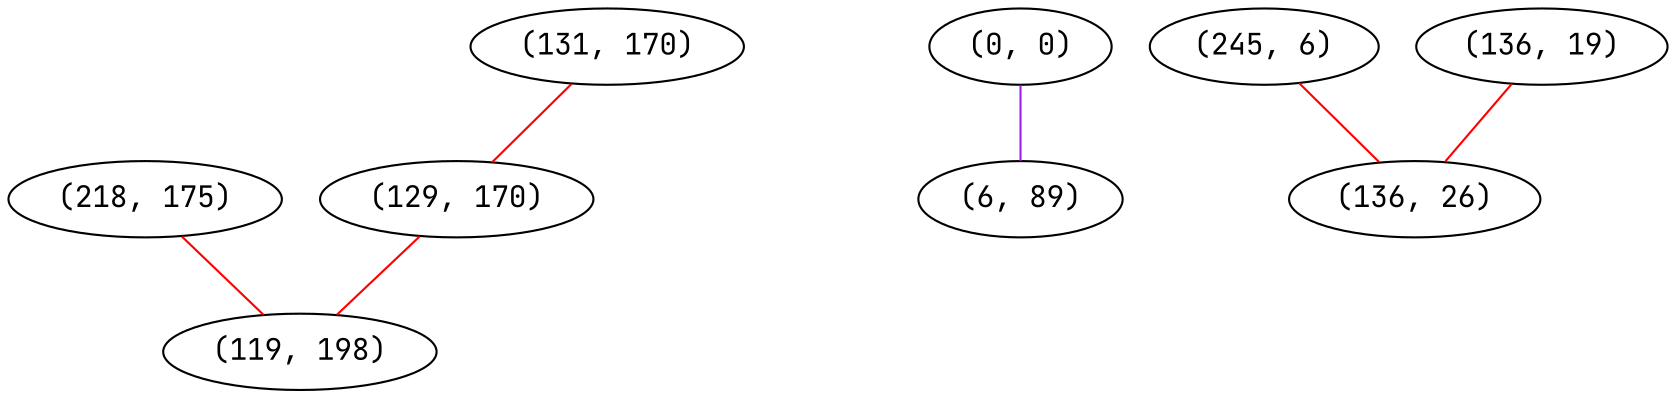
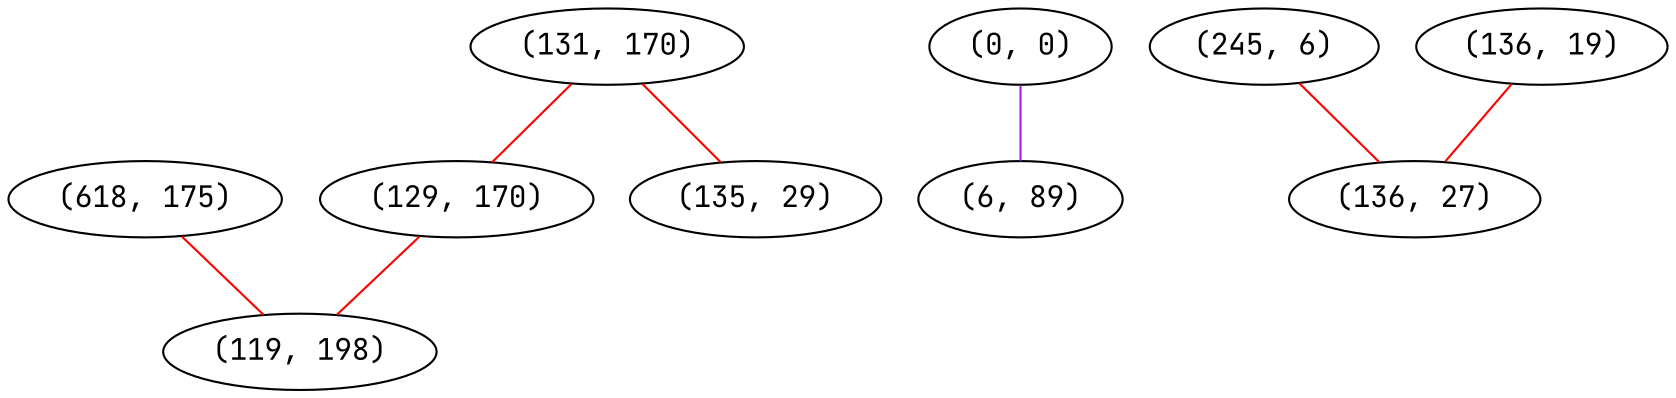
(145, 199) -> (145, 199)
none -> (756, 199)
(1415, 199) -> (1415, 199)
